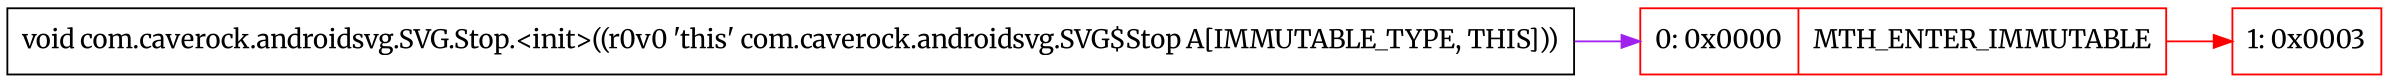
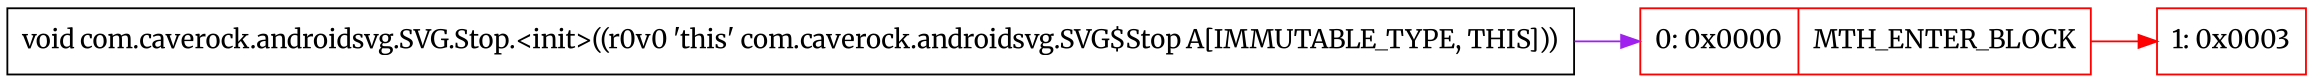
(1982, 40) -> (1945, 40)
